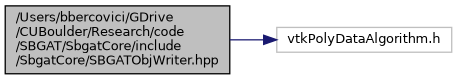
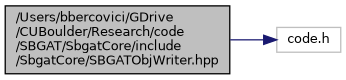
(364, 40) -> (309, 40)
